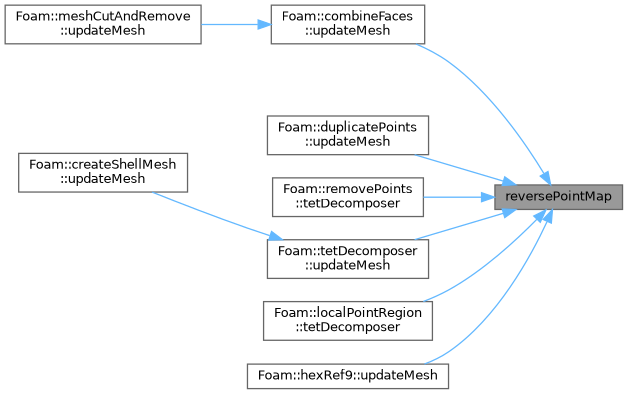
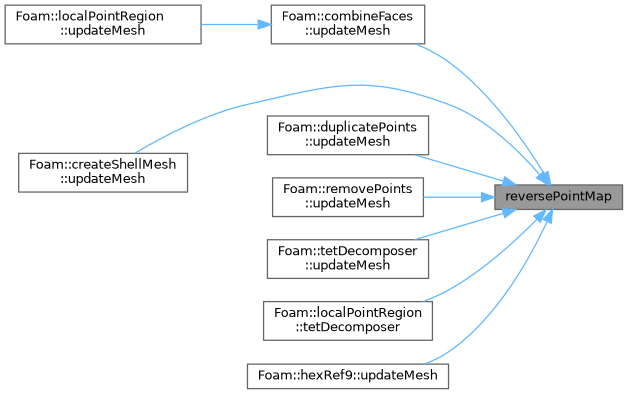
(103, 24) -> (103, 24)
(348, 197) -> (348, 197)
(211, 215) -> (345, 86)
